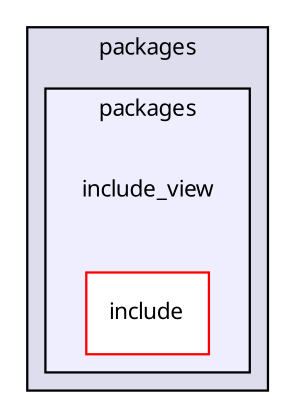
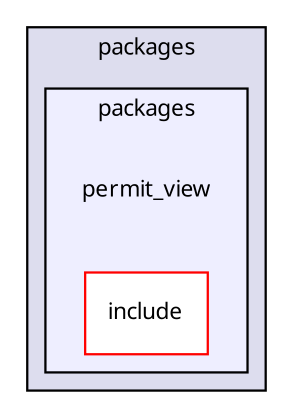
(148, 191) -> (146, 191)
